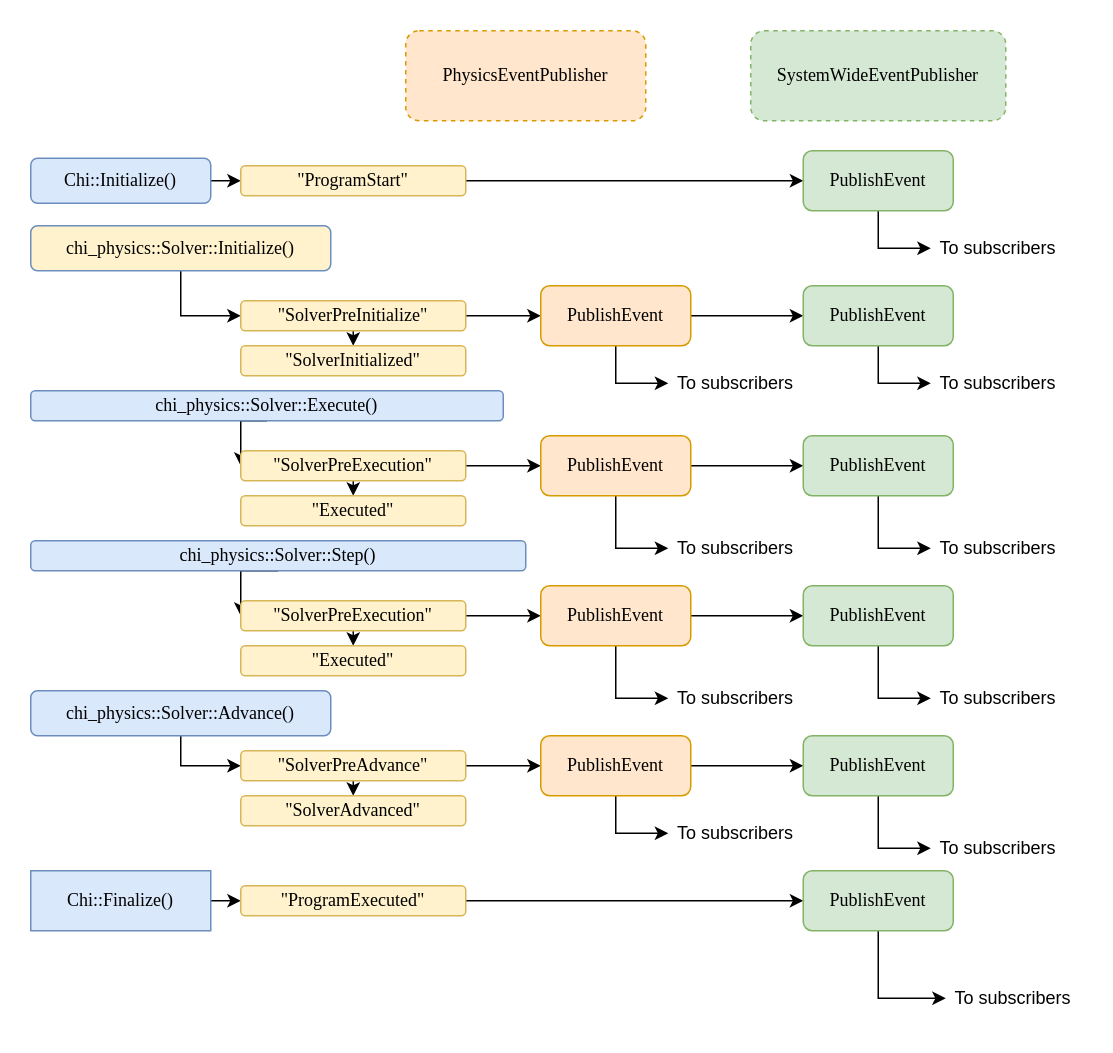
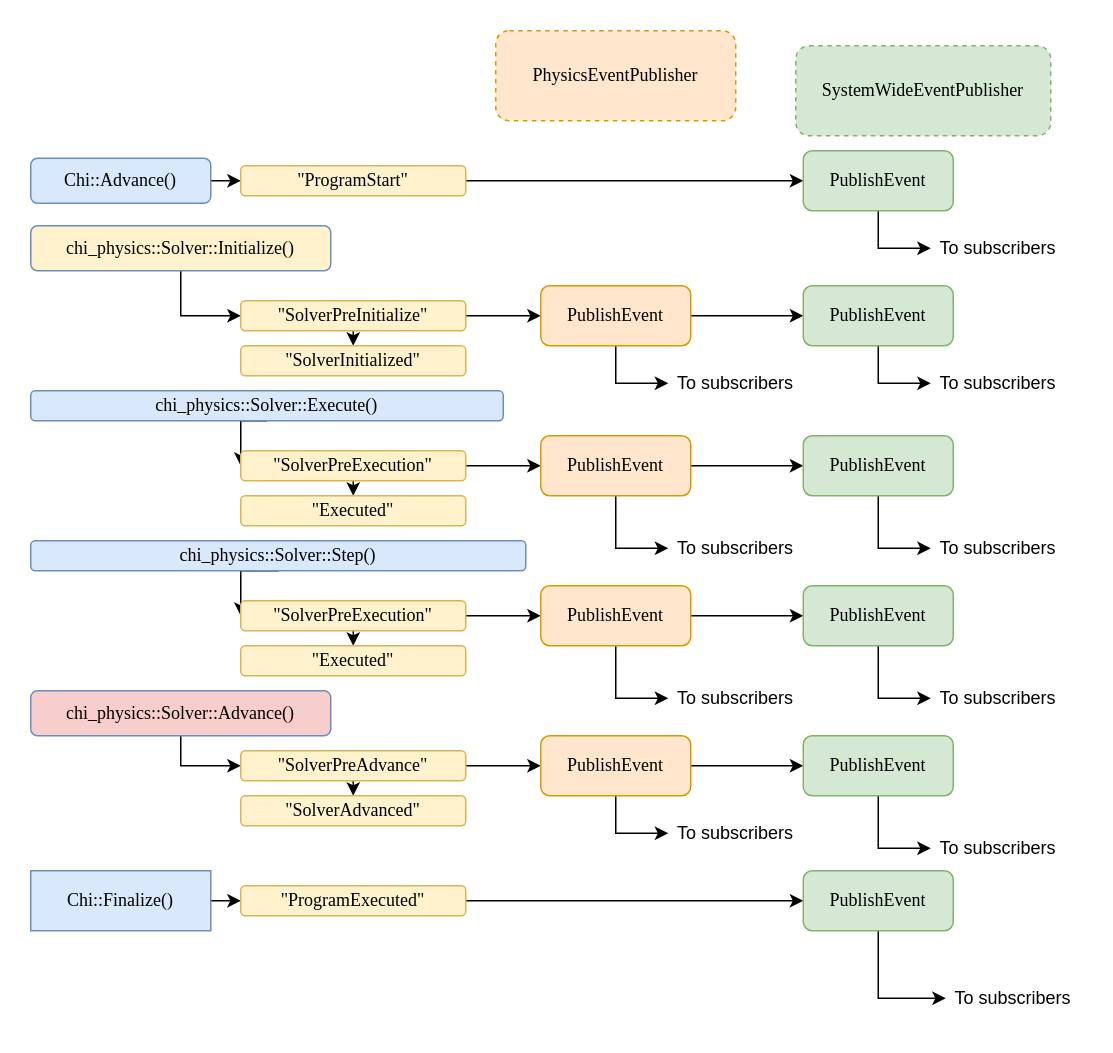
(526, 76) -> (616, 76)
(878, 76) -> (923, 91)
(121, 181) -> (121, 181)
(181, 713) -> (181, 713)
